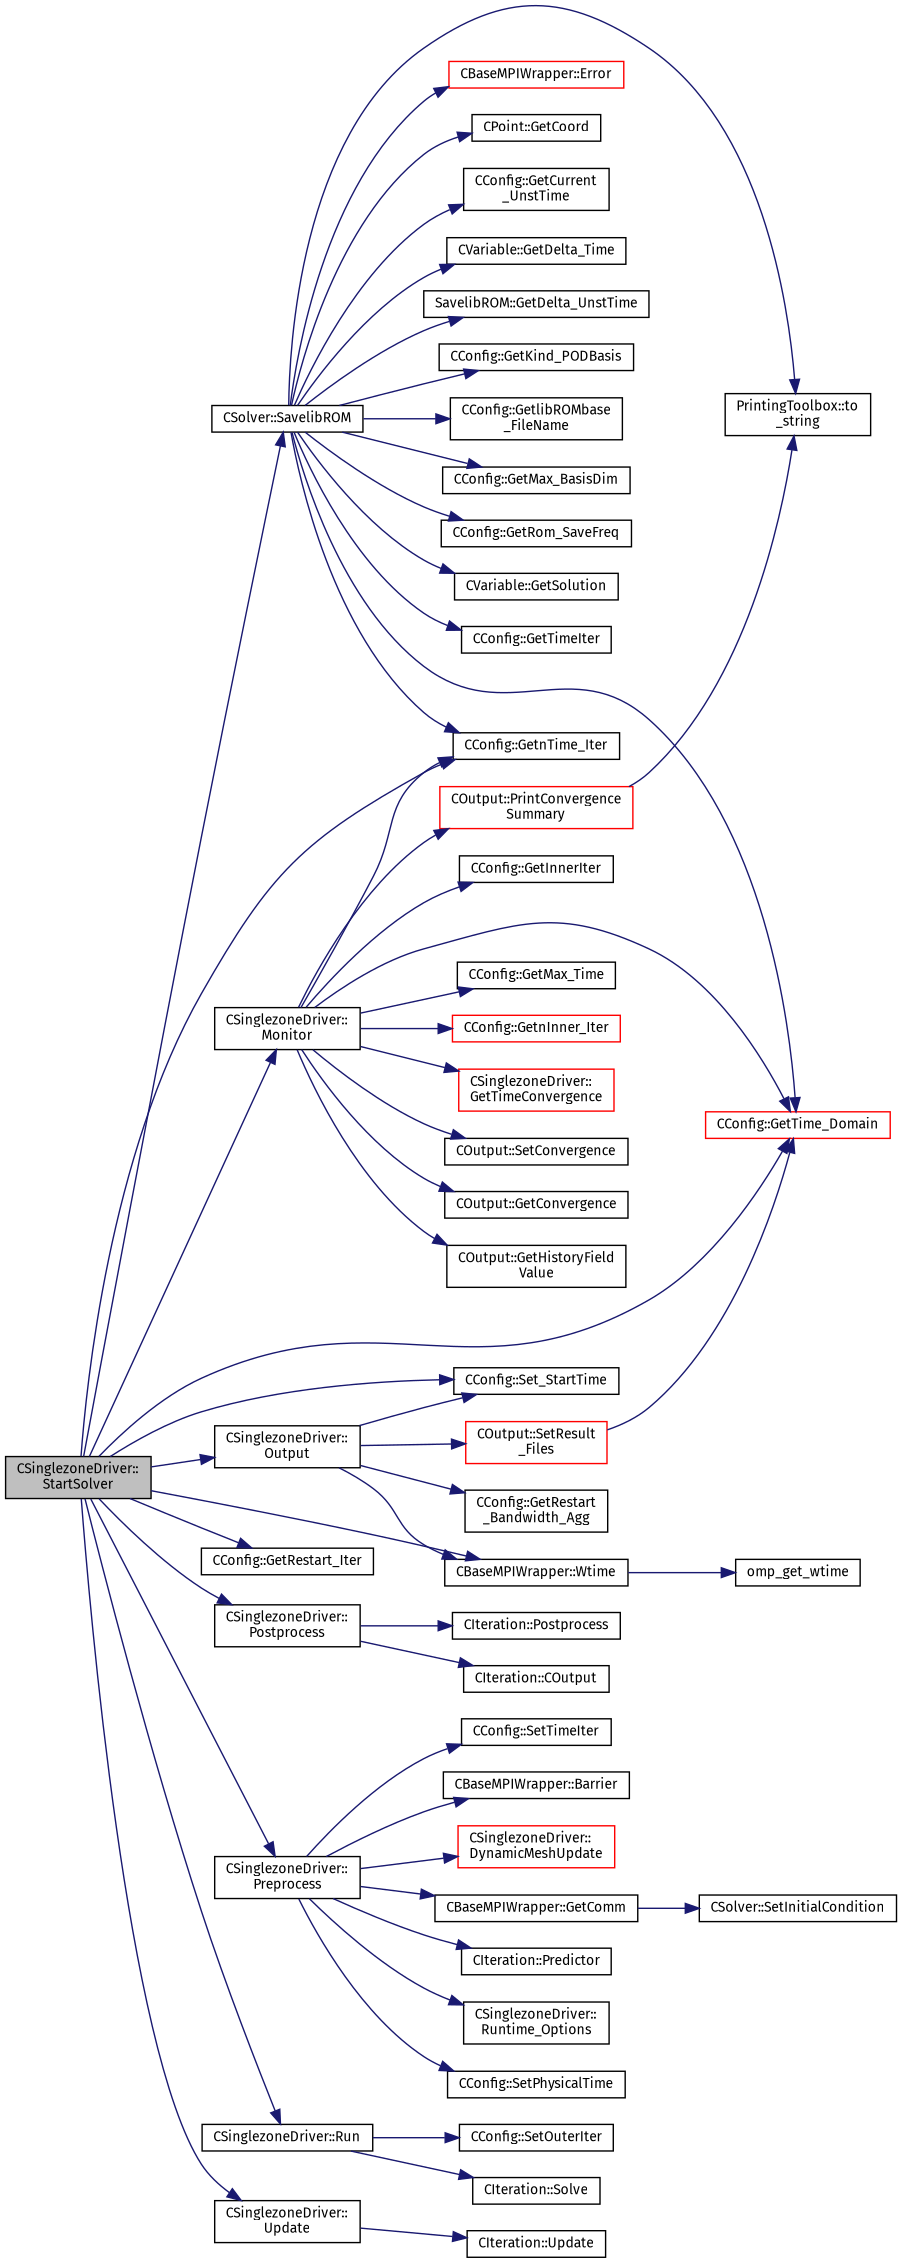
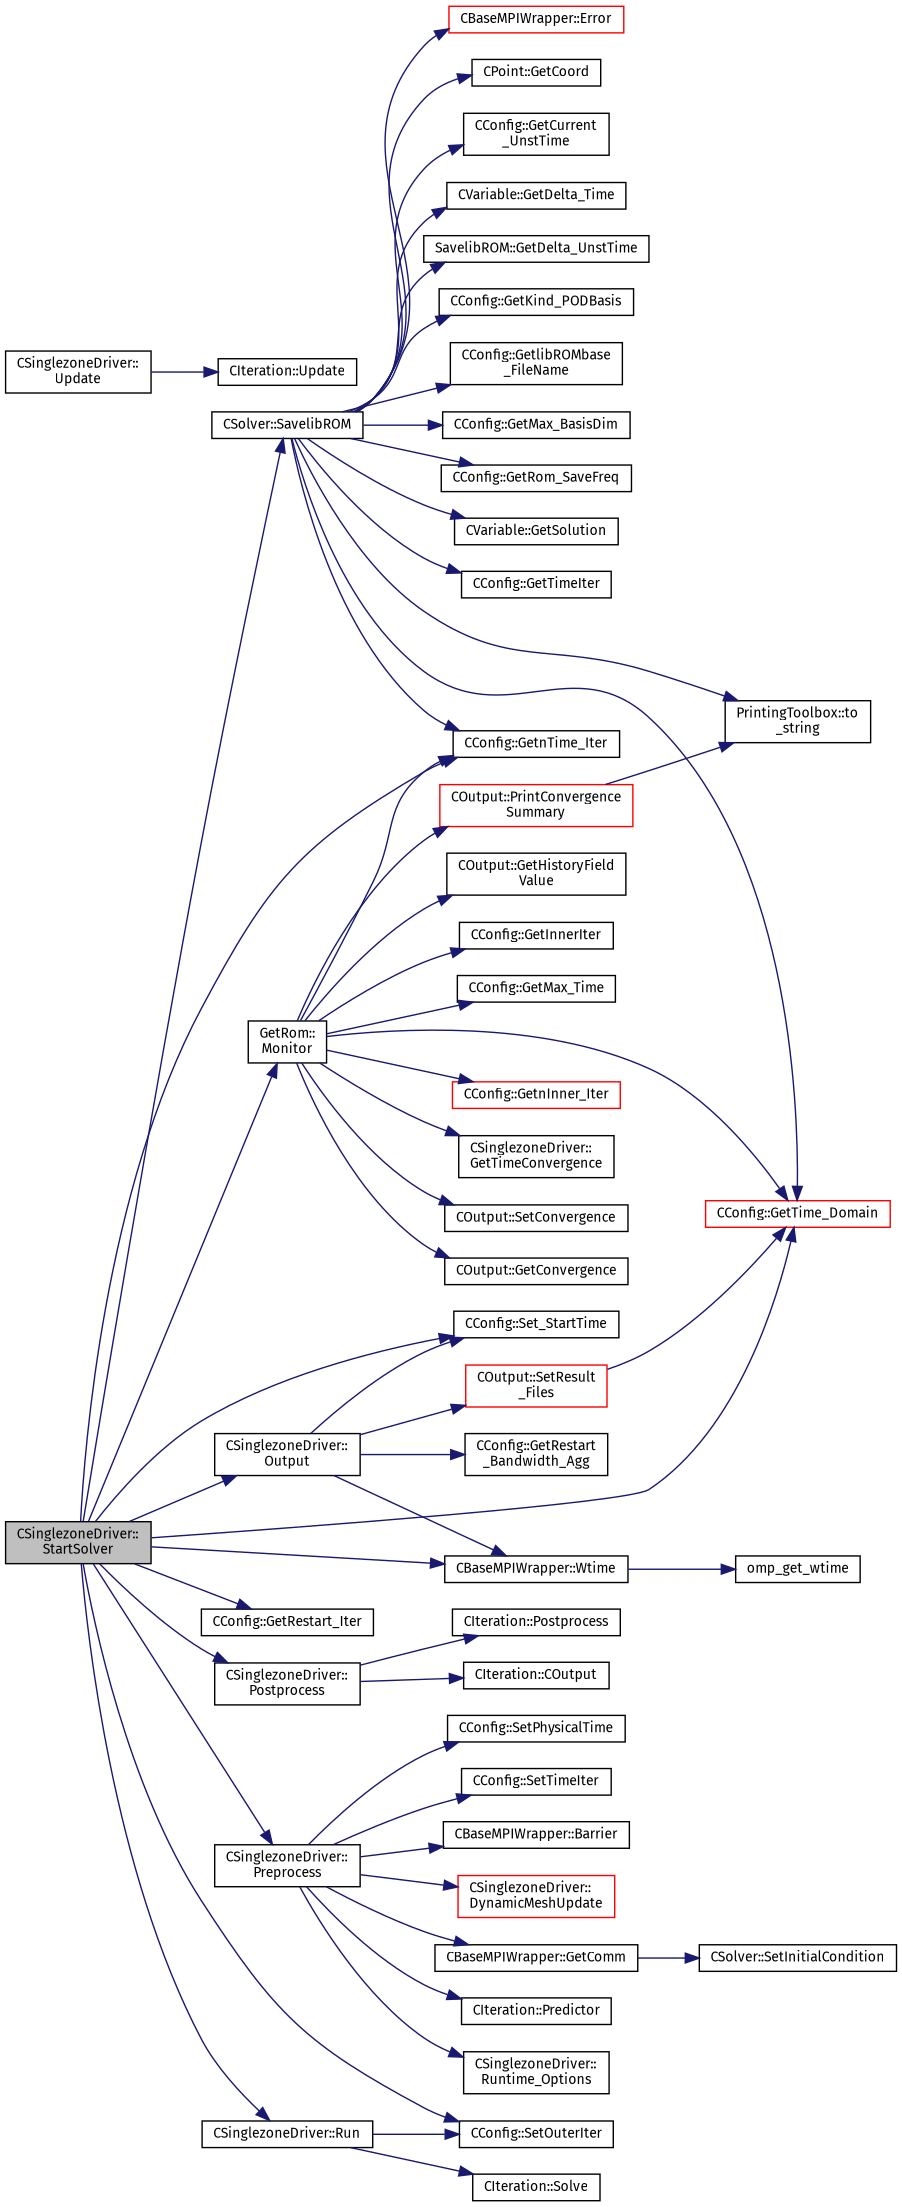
(287, 1029) -> (287, 1042)
(536, 1090) -> (536, 1157)
(121, 1856) -> (195, 1889)
